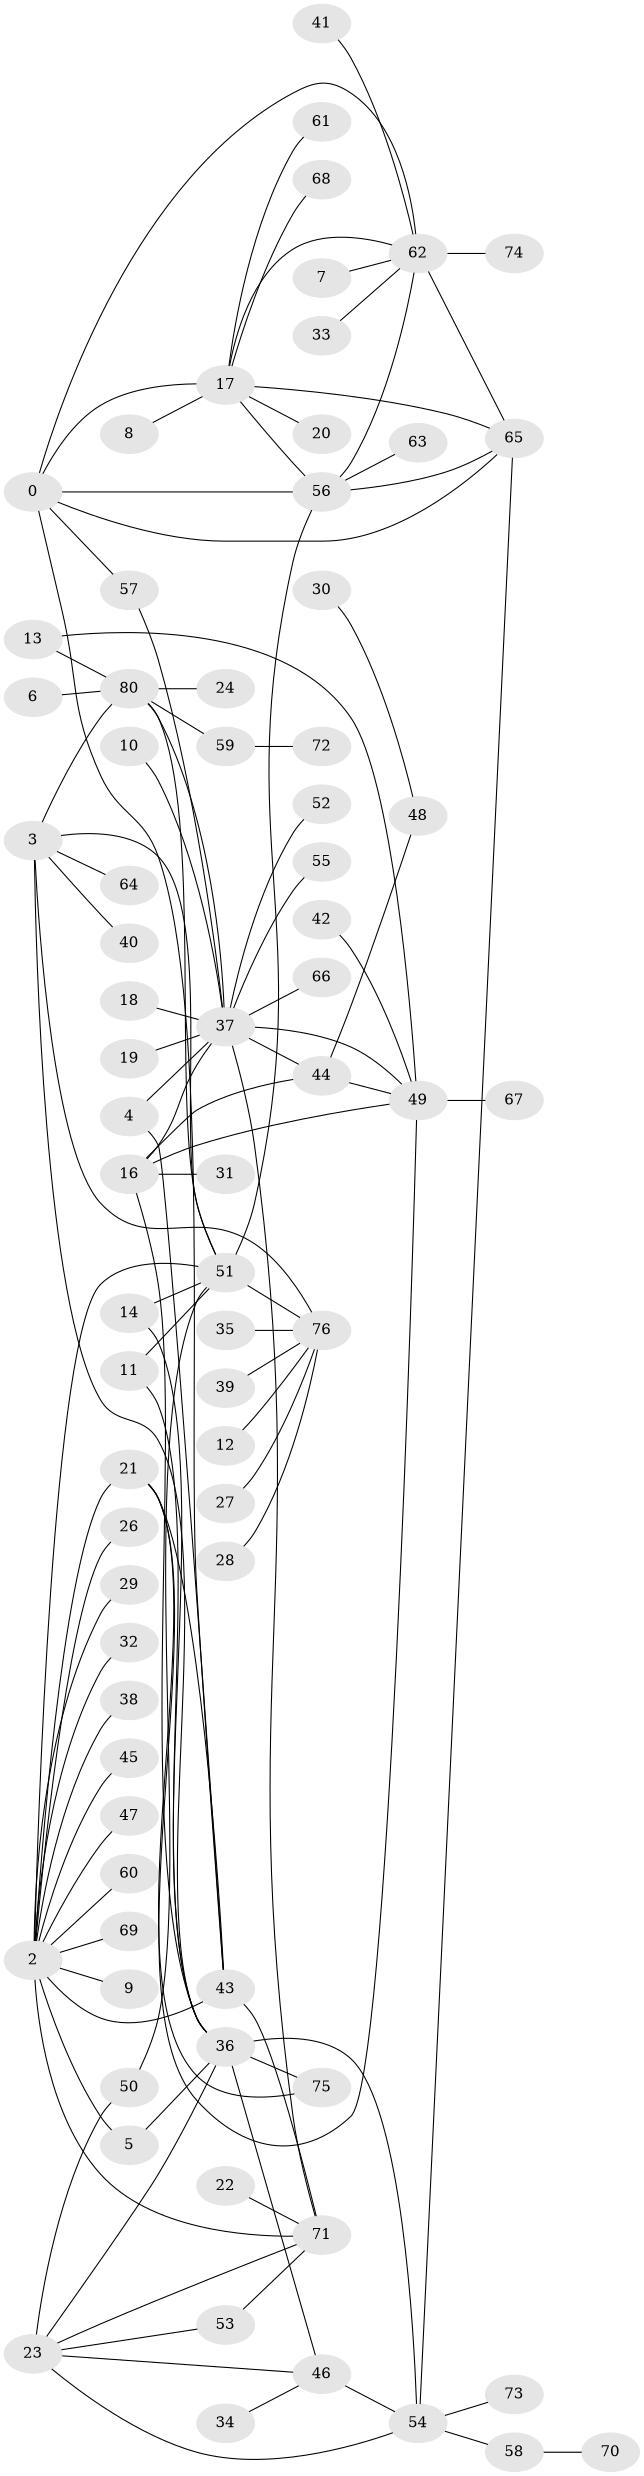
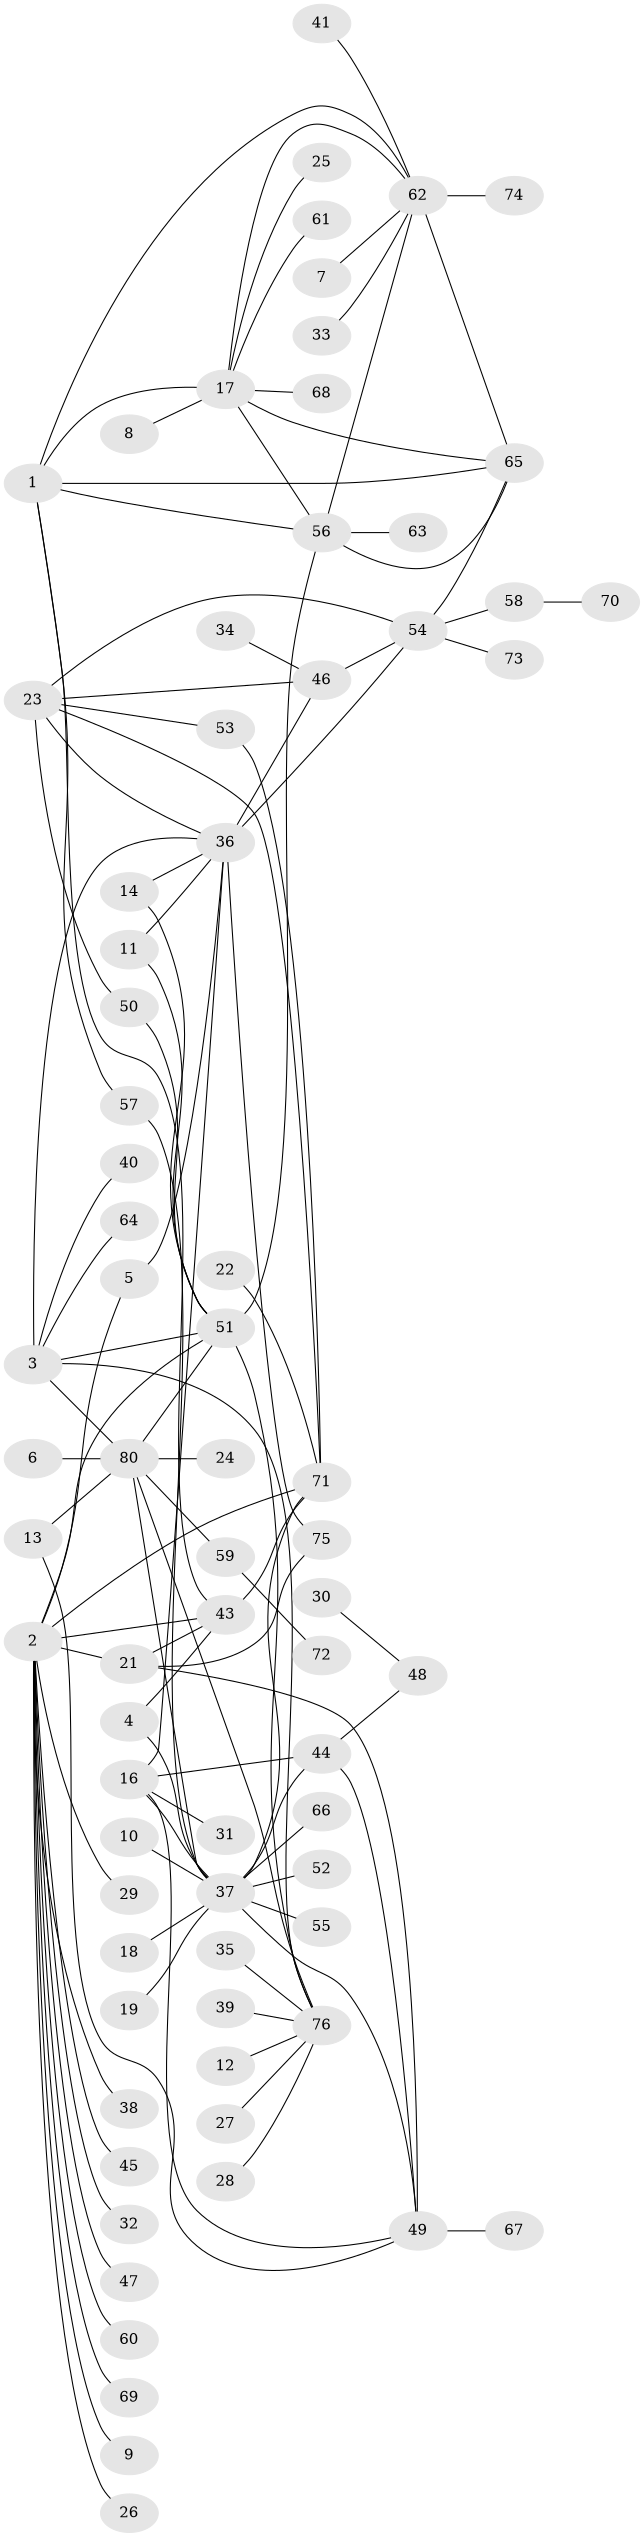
(322, 434) -> (322, 163)
(33, 492) -> (33, 483)
(322, 920) -> none
none -> (231, 1740)
